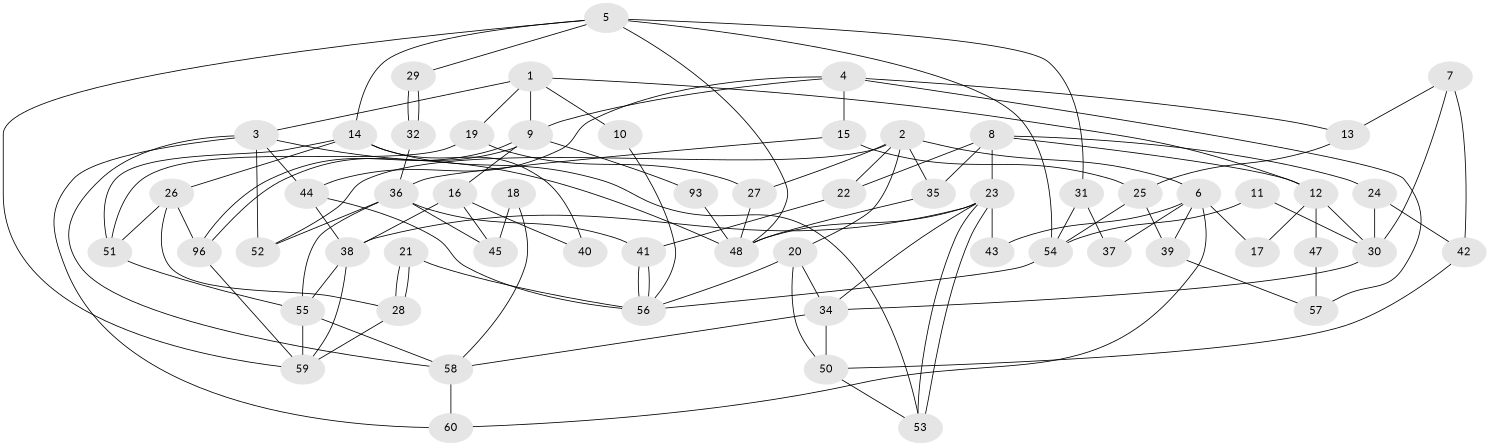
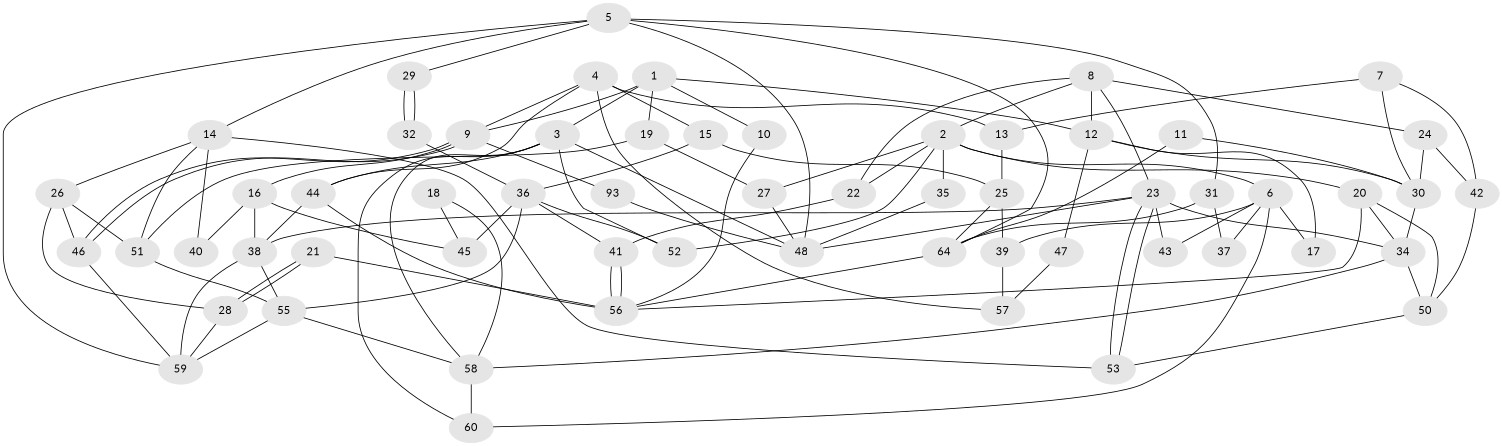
(968, 159) -> (1019, 103)
(199, 252) -> (79, 252)
(1051, 252) -> (944, 252)
